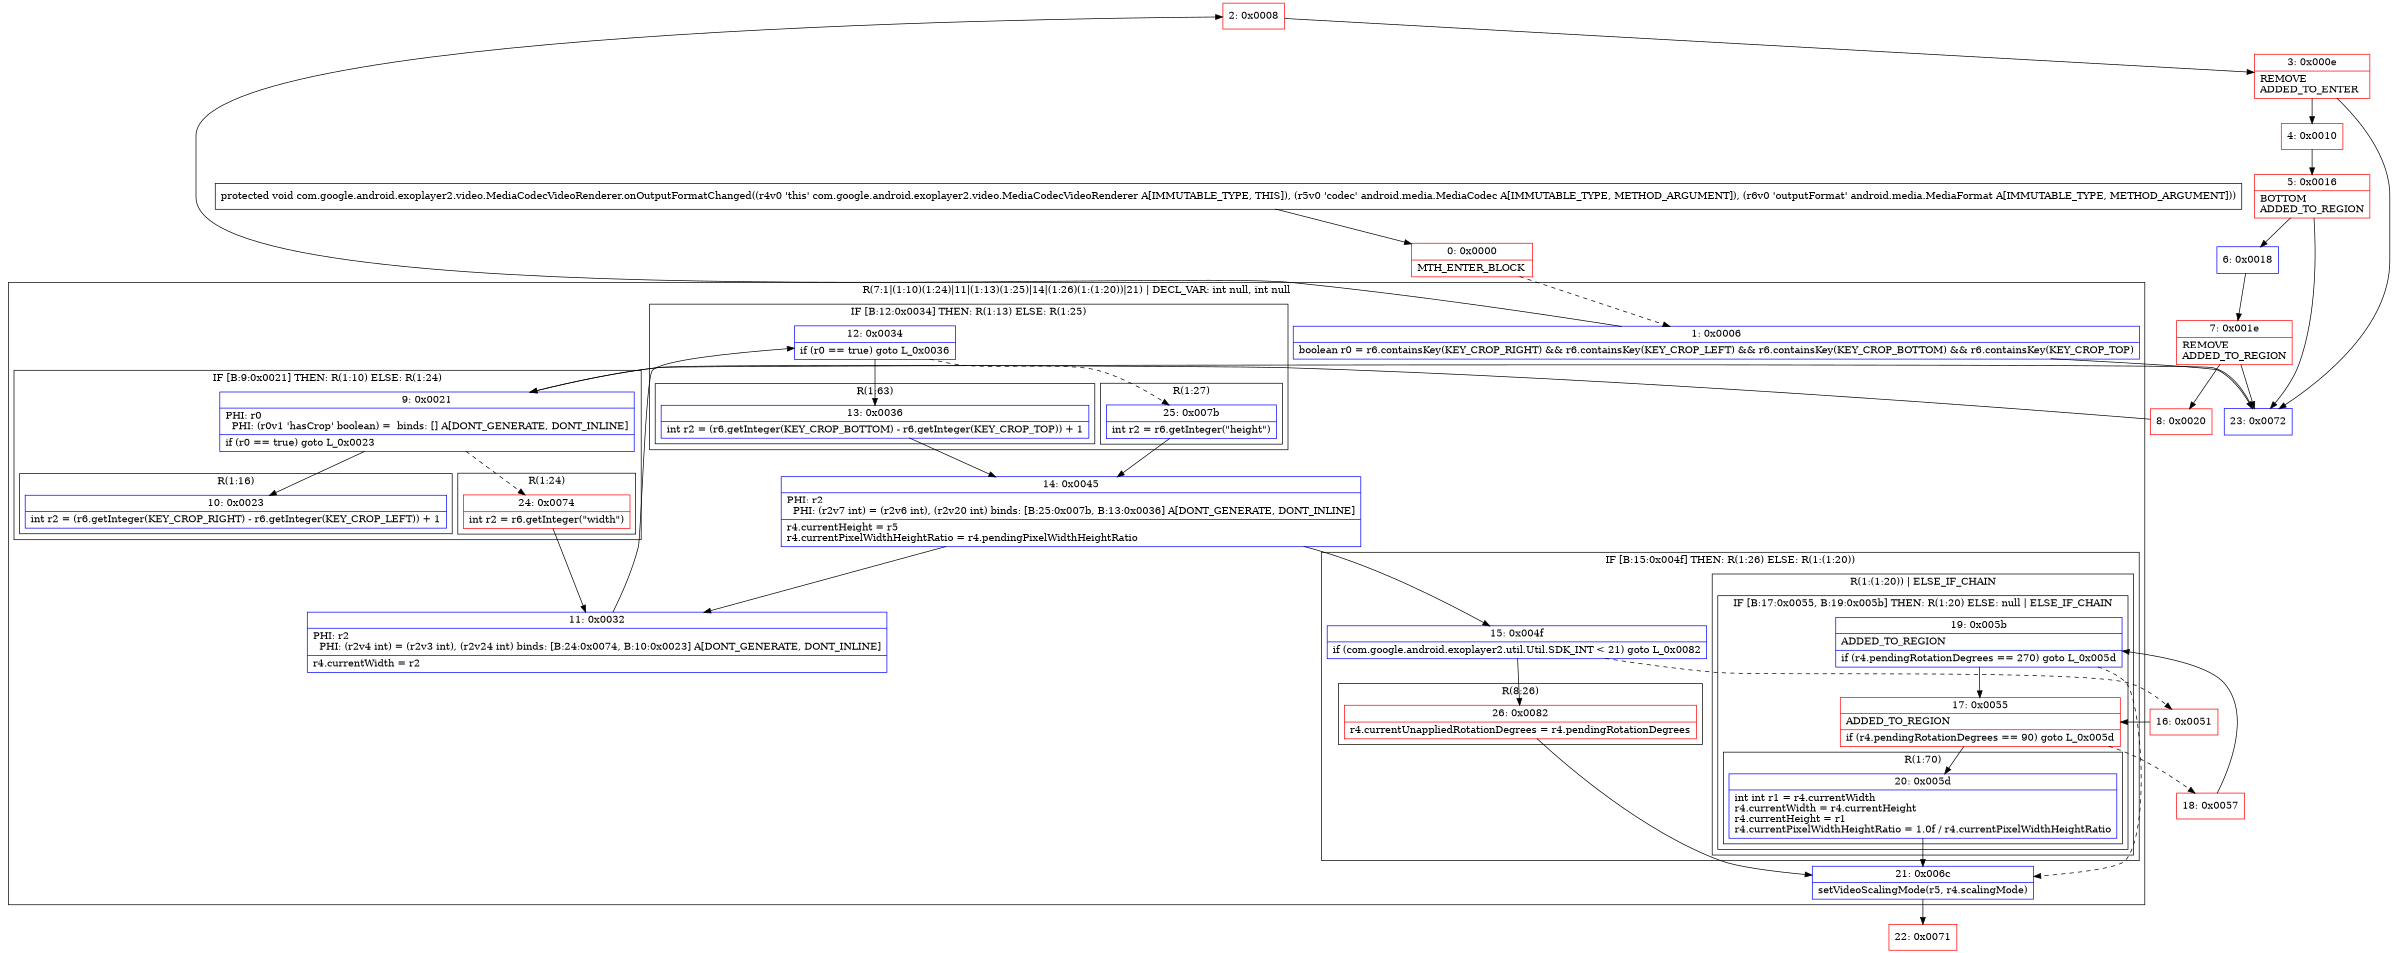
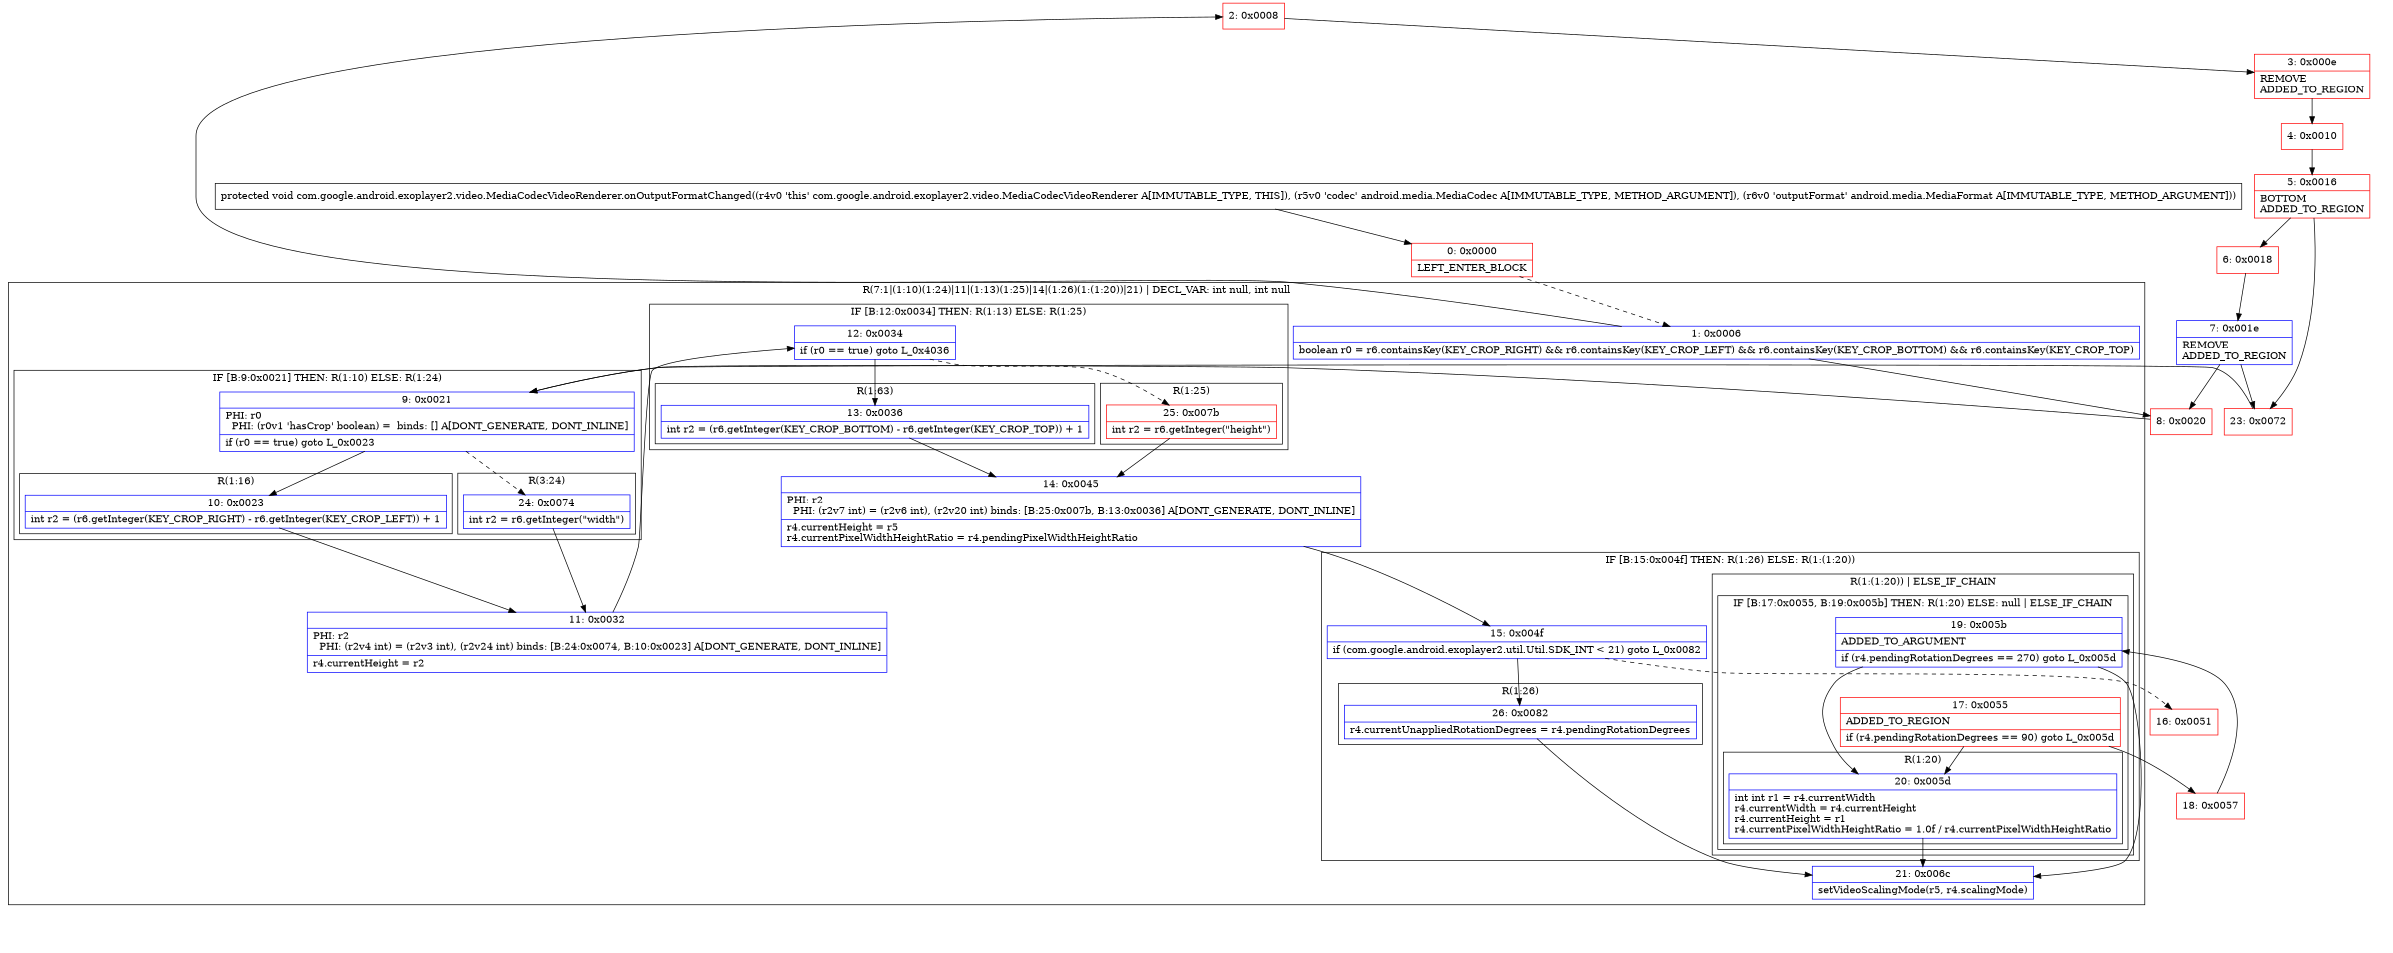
(2309, 90) -> (2312, 90)
(2248, 260) -> (2248, 260)
(2389, 264) -> none
(1471, 268) -> (1472, 268)
(2234, 343) -> (2234, 343)
(875, 351) -> (875, 351)
(2104, 362) -> (1976, 387)
(1191, 391) -> (1191, 391)
(1191, 422) -> (1191, 422)
(2258, 422) -> (2258, 422)
(547, 481) -> (547, 481)
(547, 512) -> (547, 512)
(828, 579) -> (394, 569)
(1893, 642) -> (1904, 642)
(367, 664) -> (369, 664)
(1980, 679) -> (1823, 713)
(1520, 692) -> (1520, 692)
(1520, 722) -> (1520, 722)
(2139, 722) -> none
(1923, 760) -> (1923, 760)
(2151, 764) -> (2151, 764)
(2115, 865) -> (2115, 865)
(1923, 937) -> none
